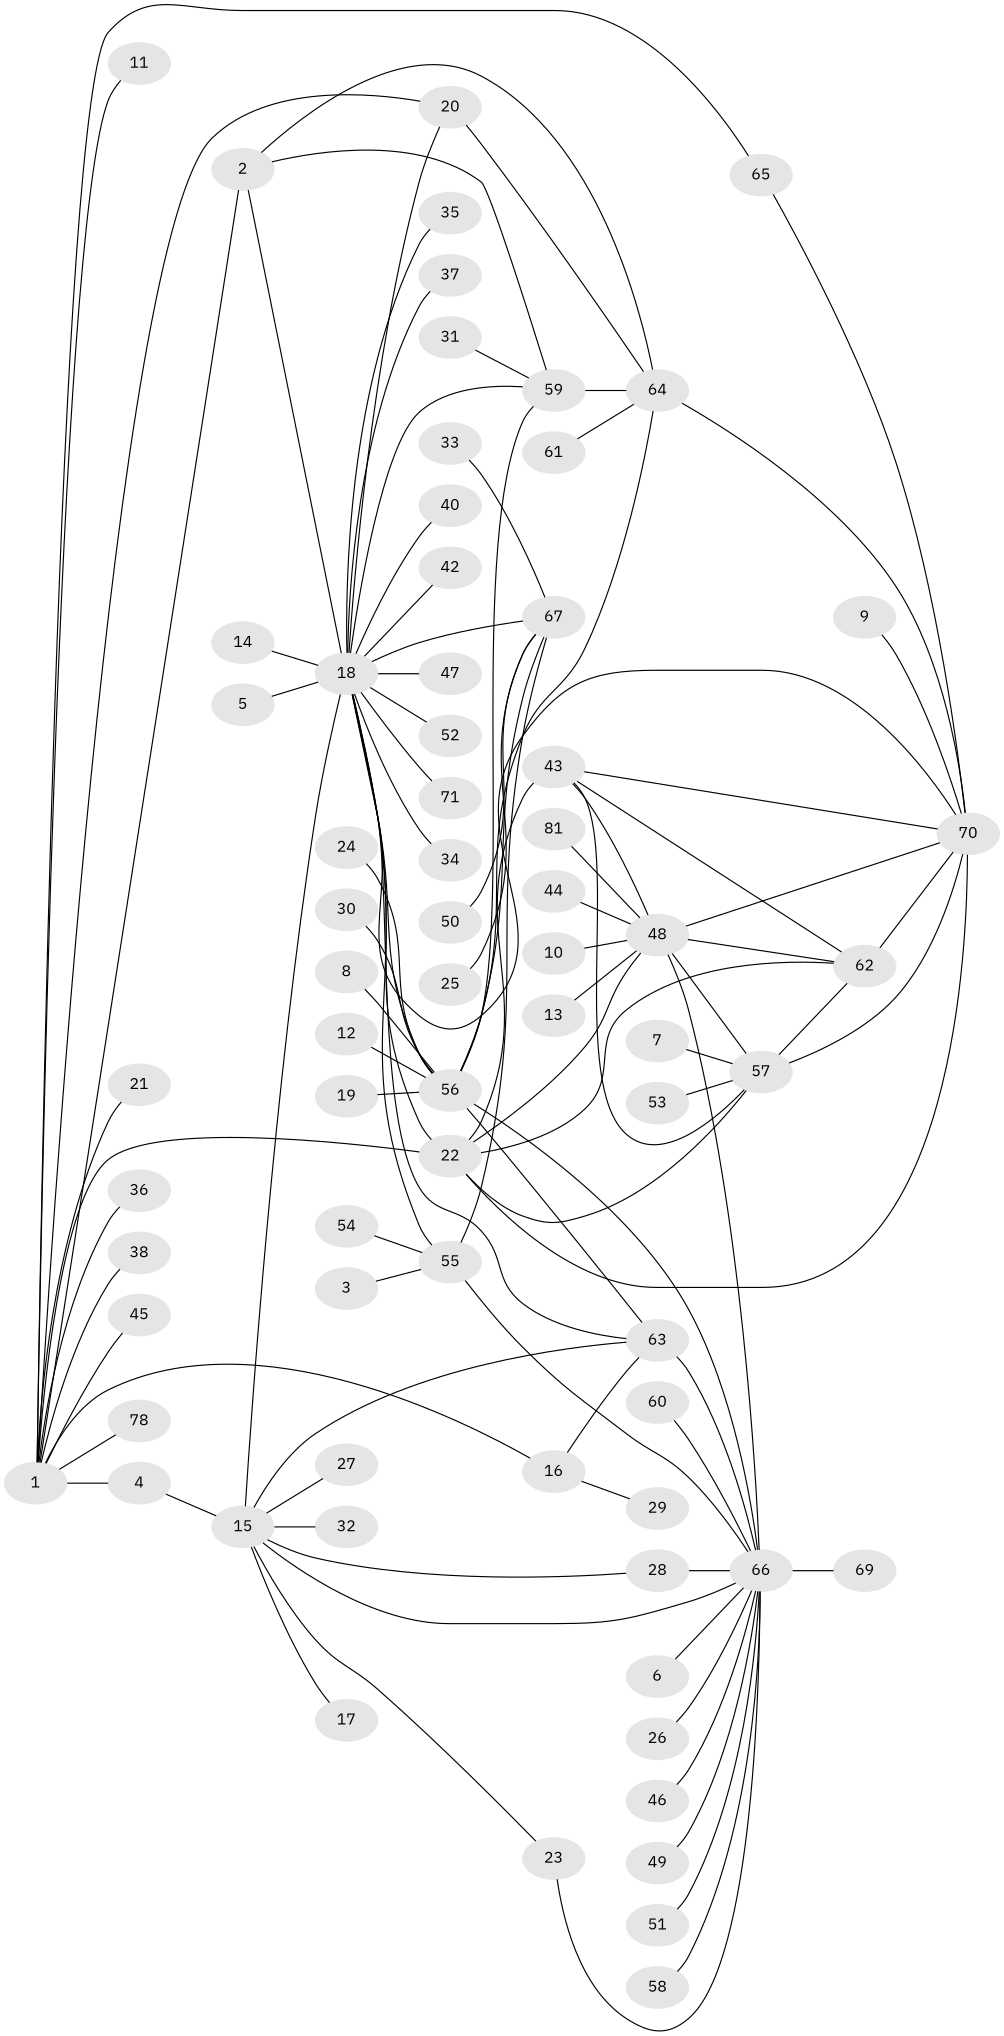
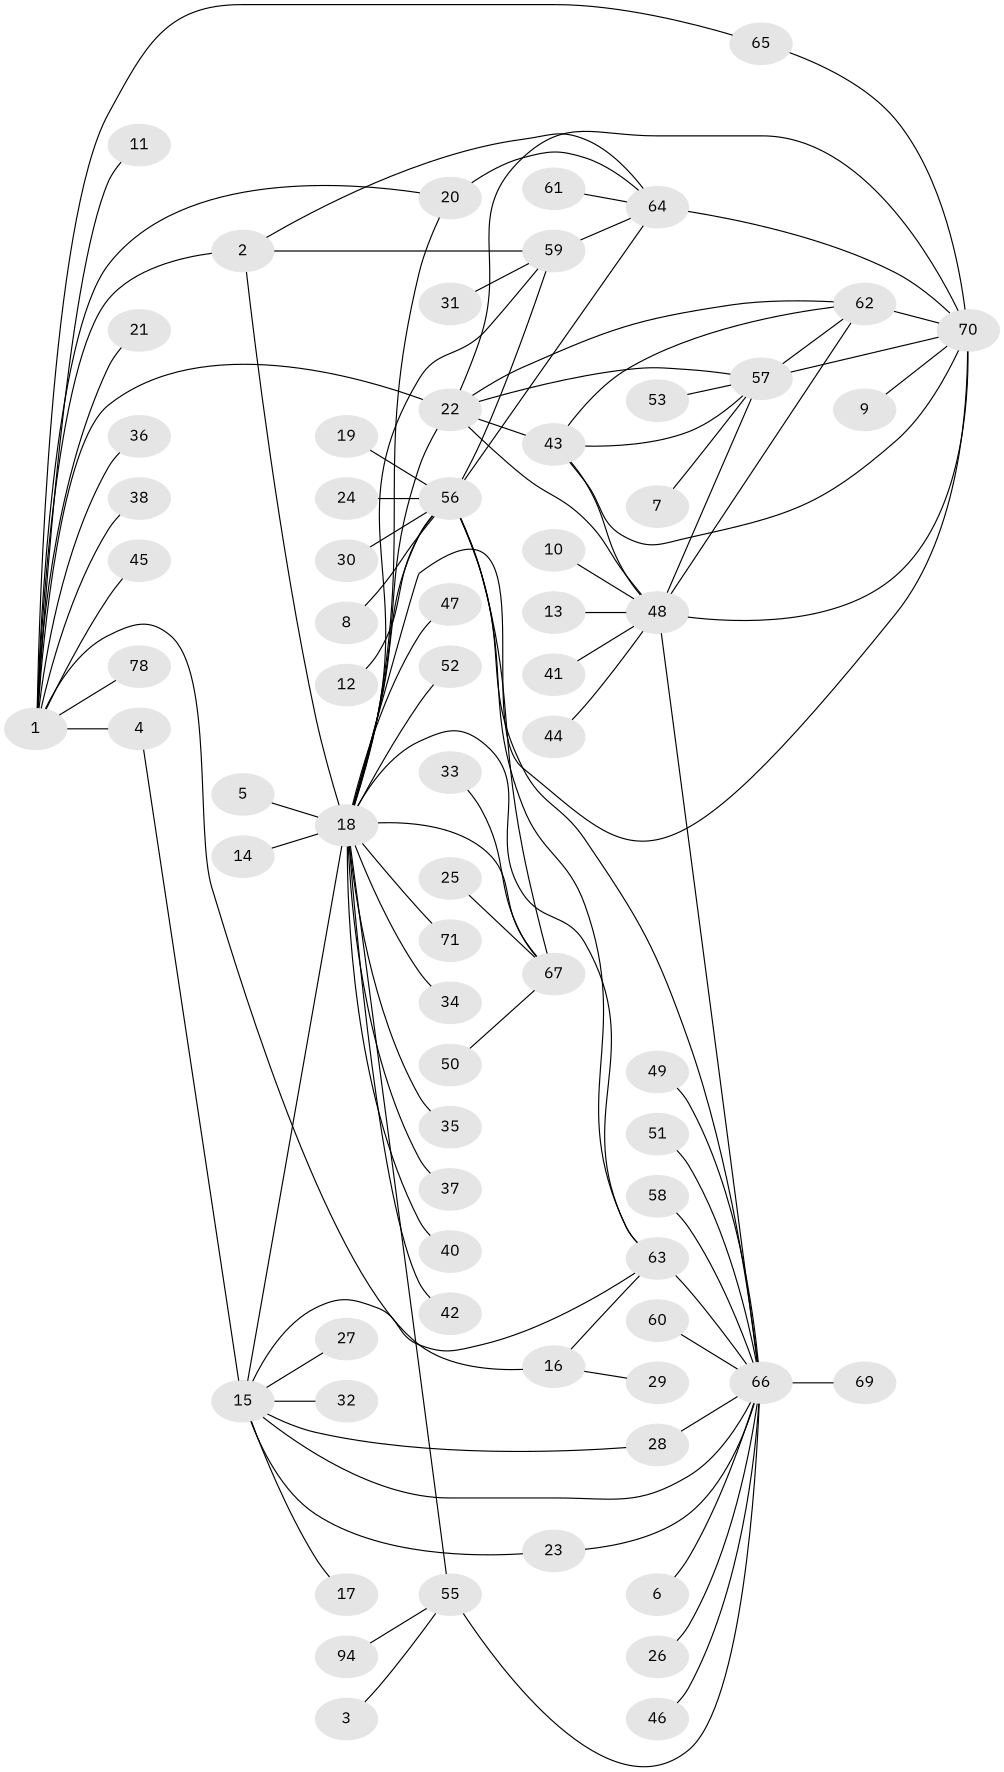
(554, 829) -> (554, 675)
(507, 941) -> none
(347, 1226) -> (347, 1657)
